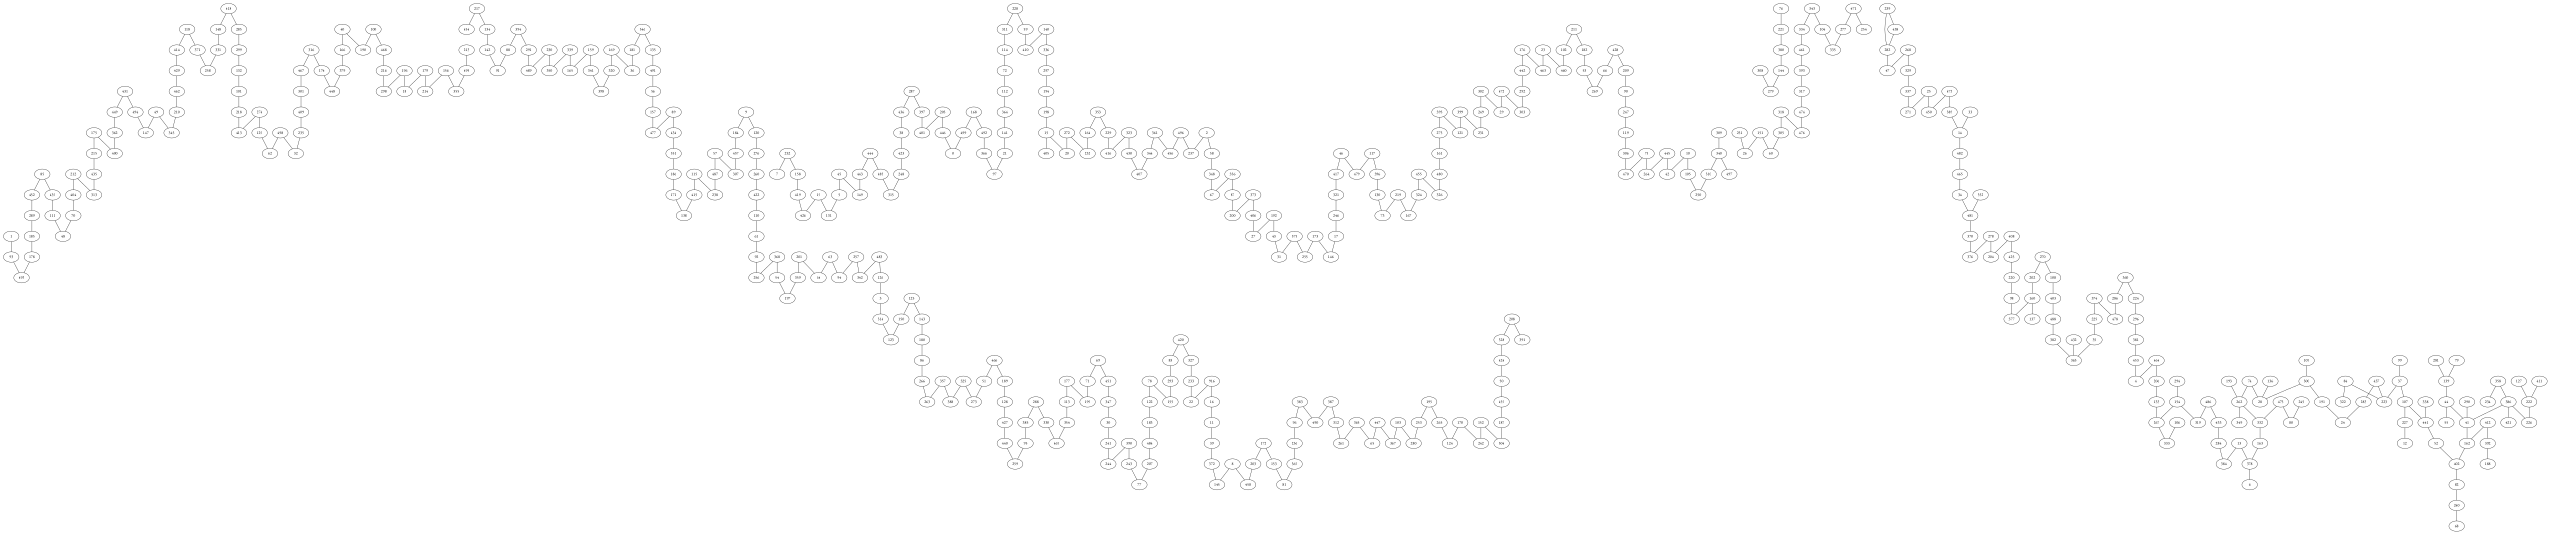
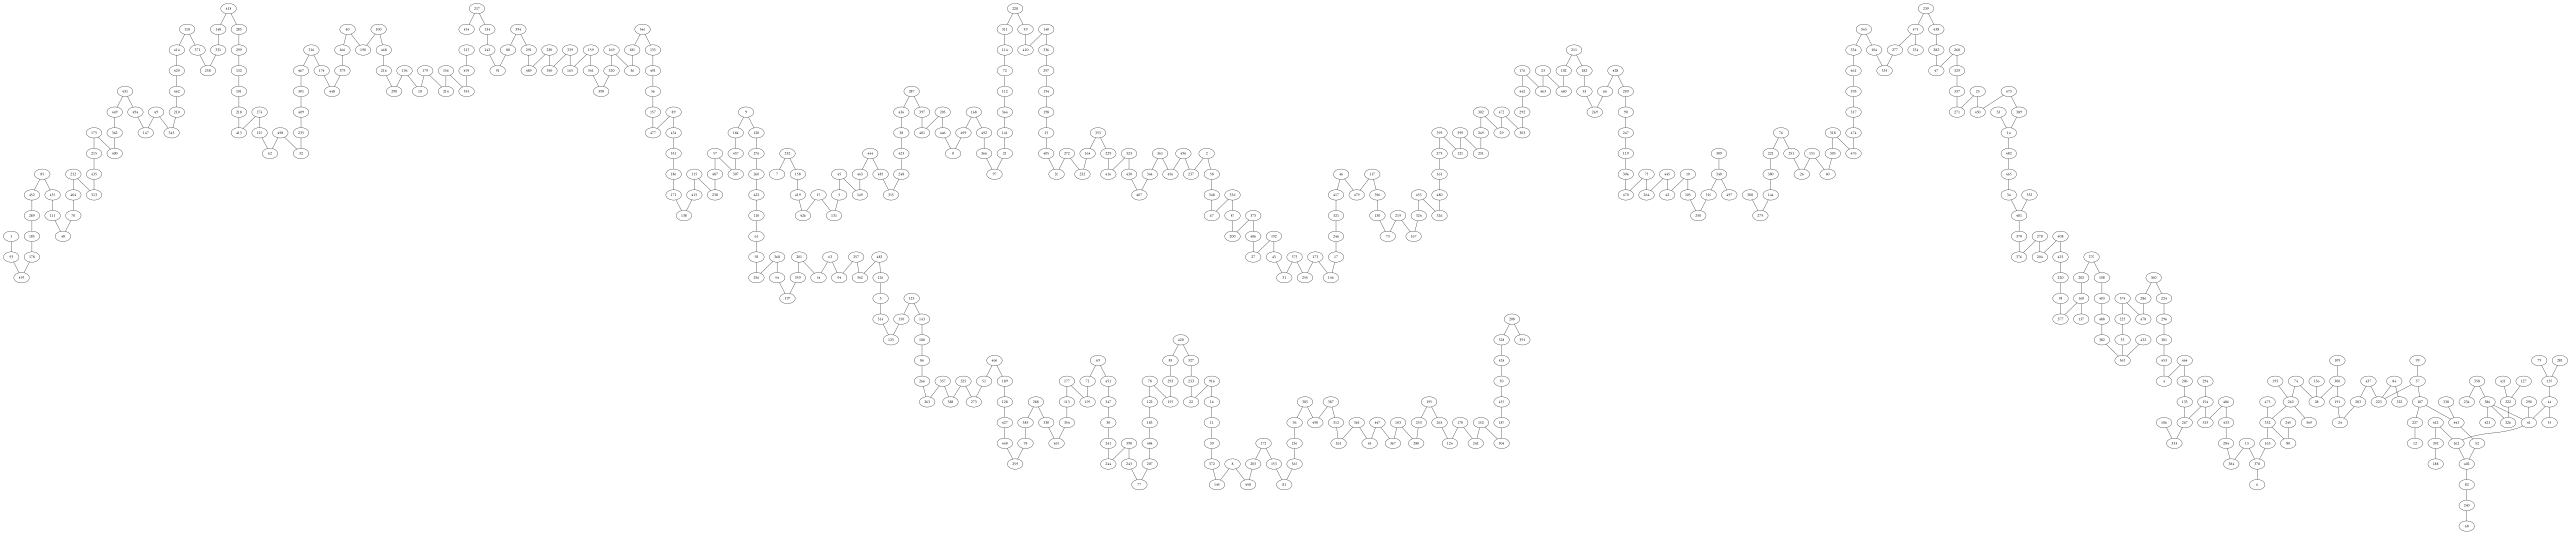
(1885, 29) -> (1921, 19)
(1057, 143) -> (1051, 164)
none -> (1786, 143)
(2286, 412) -> (2278, 433)
